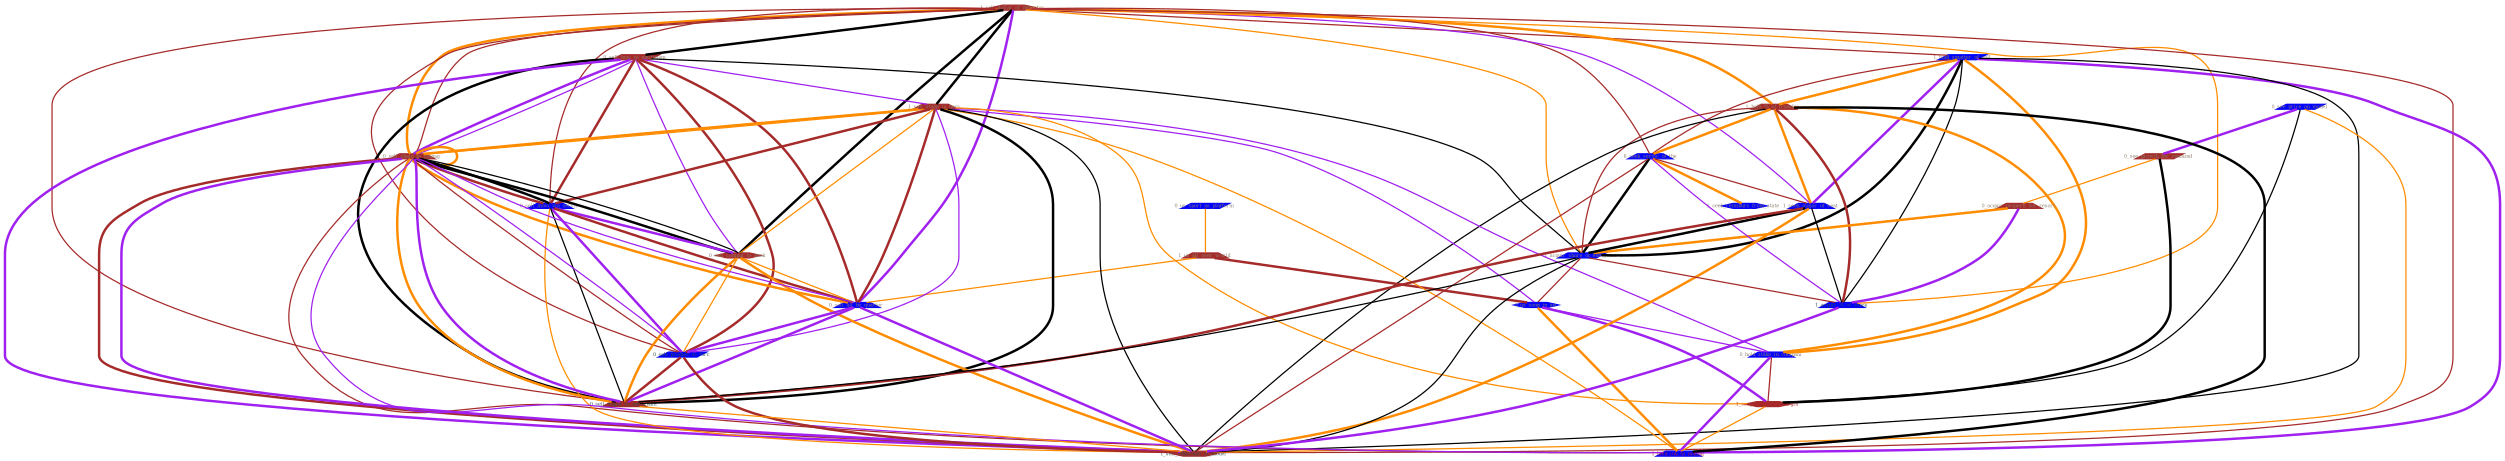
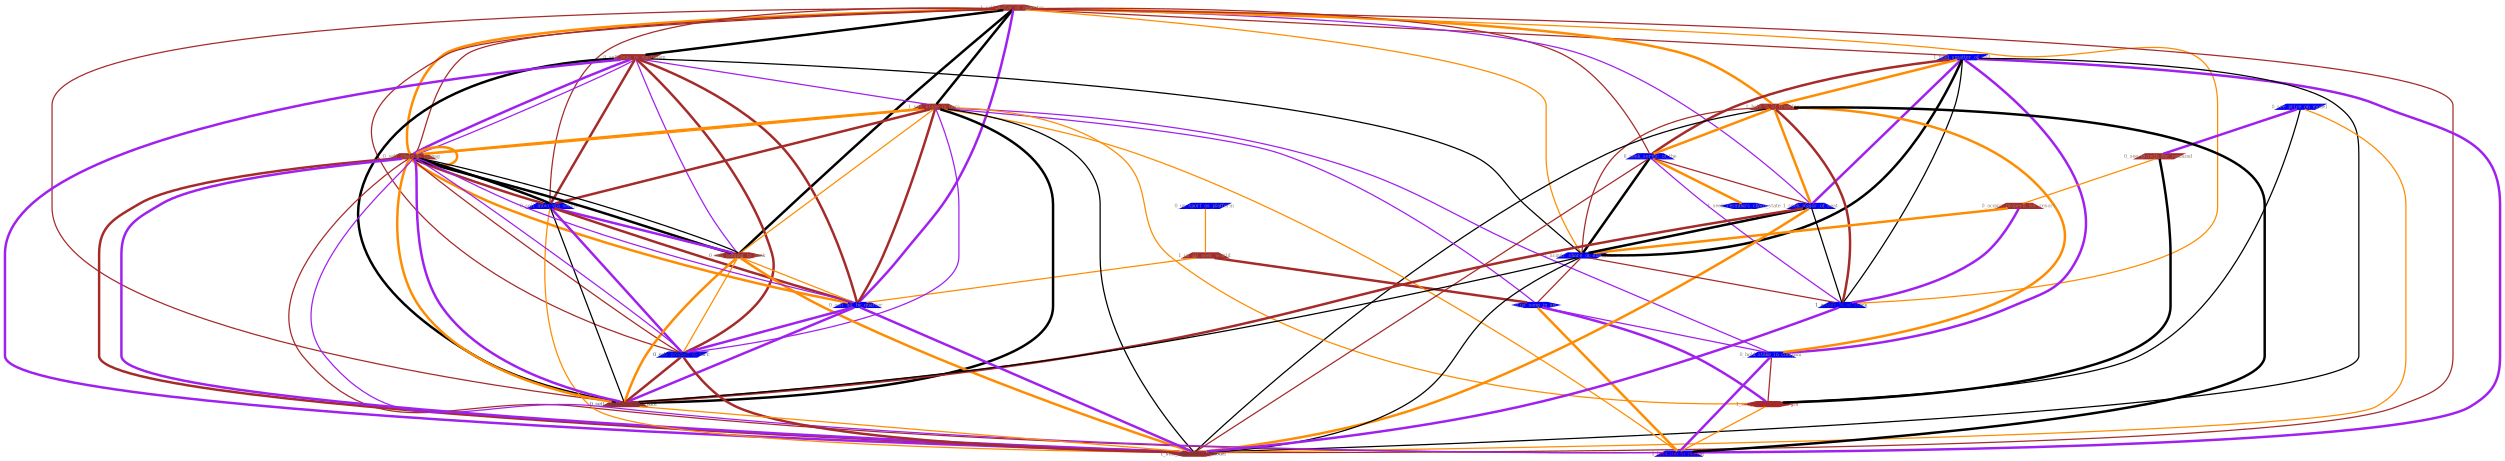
(1794, 88) -> (1794, 88)
(1744, 206) -> (1744, 206)
(2074, 264) -> (2074, 264)
